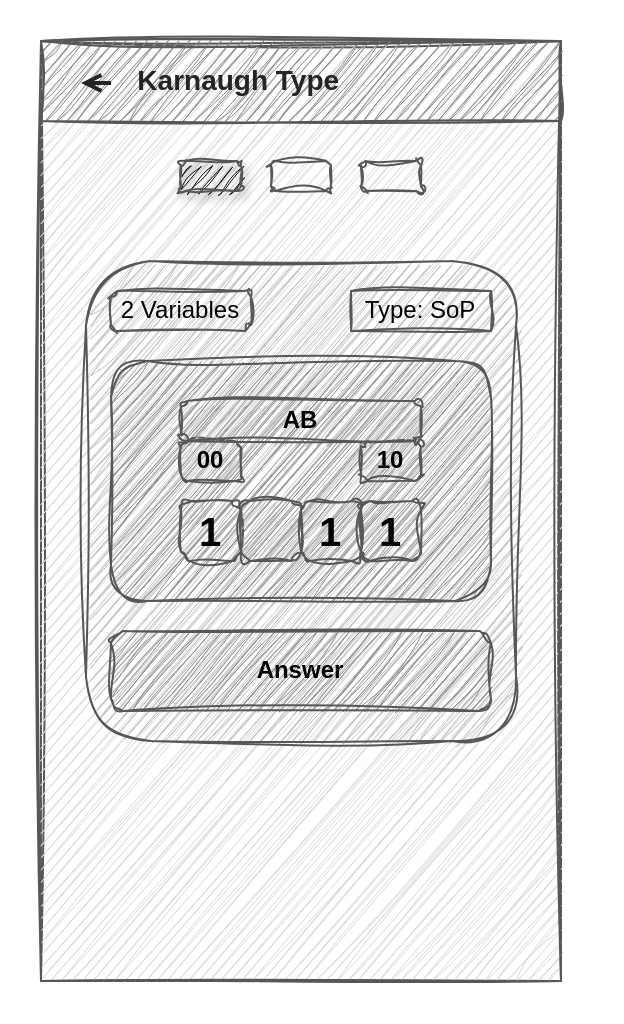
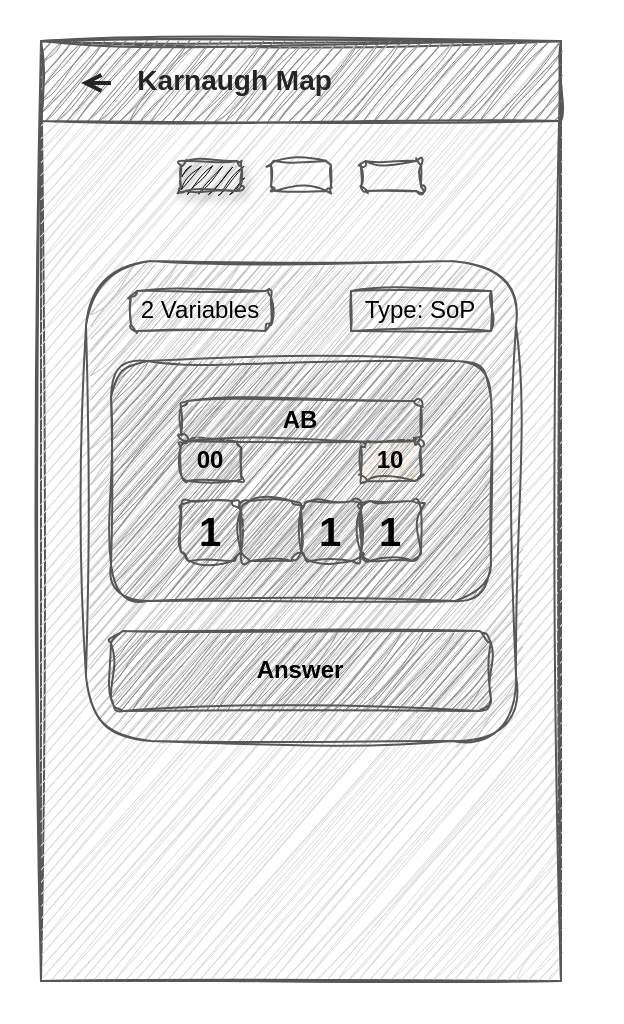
(143, 81) -> (135, 81)
(181, 311) -> (201, 311)
(391, 461) -> (391, 461)
